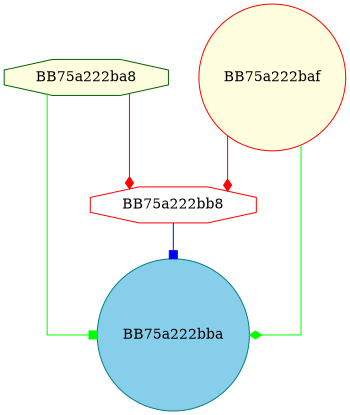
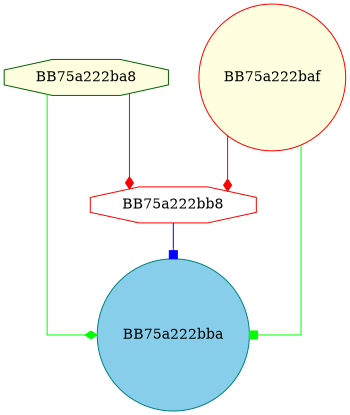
(47, 235) -> (47, 234)
(301, 260) -> (301, 261)
